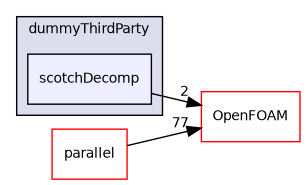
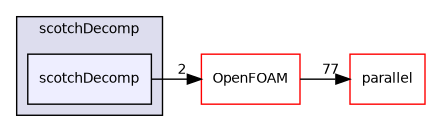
(90, 30) -> (90, 30)
(157, 138) -> (318, 79)
